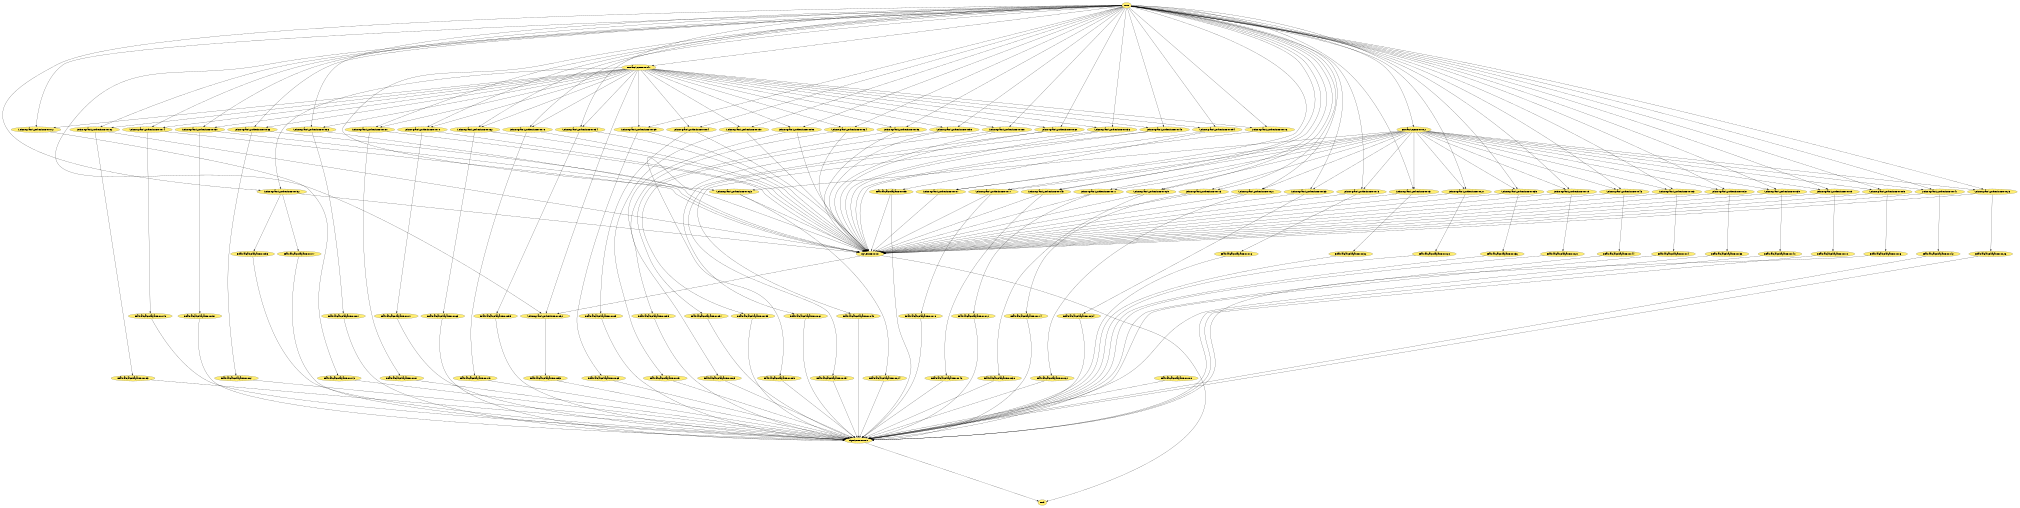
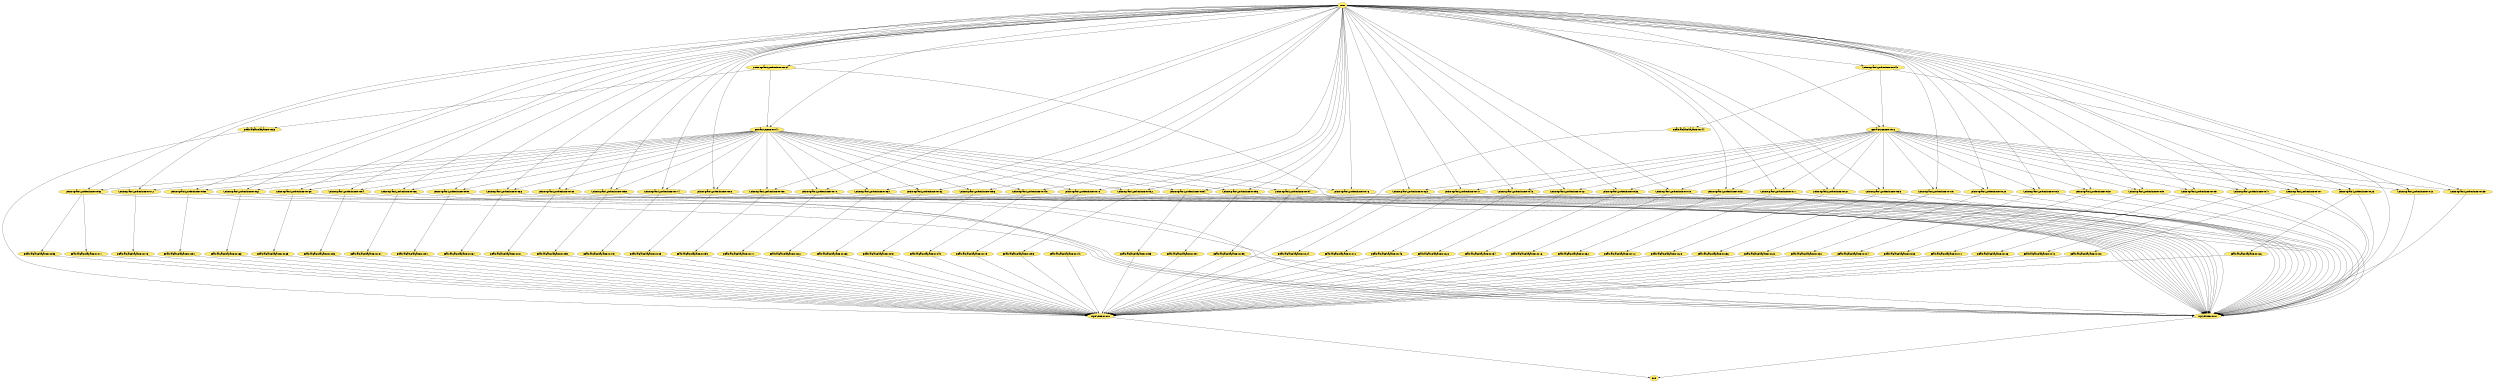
(743, 98) -> (769, 98)
(639, 130) -> (294, 192)
(1518, 160) -> (1882, 98)
none -> (2201, 221)
(1781, 222) -> none
(710, 285) -> (1732, 202)
(1026, 316) -> none
